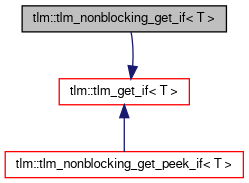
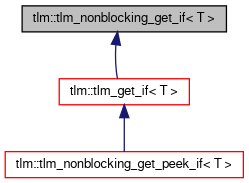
(133, 49) -> (116, 62)
